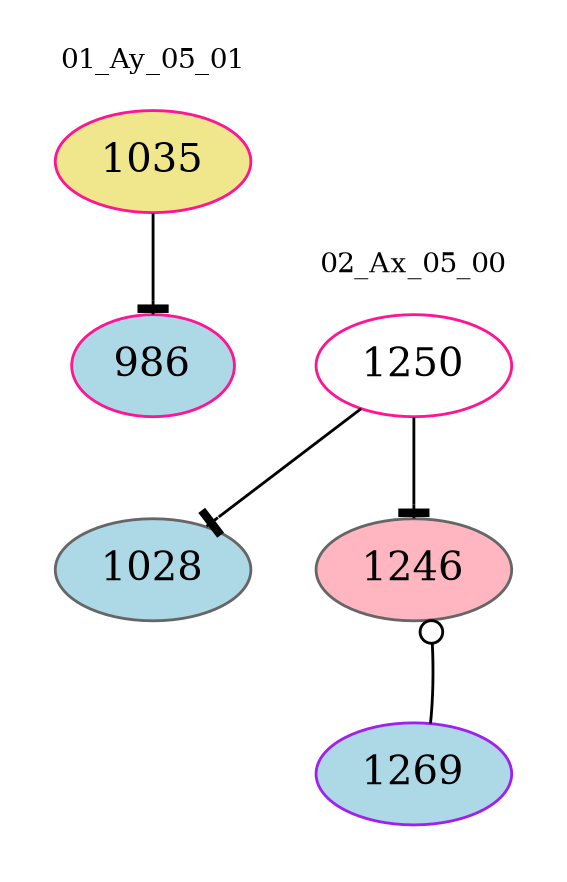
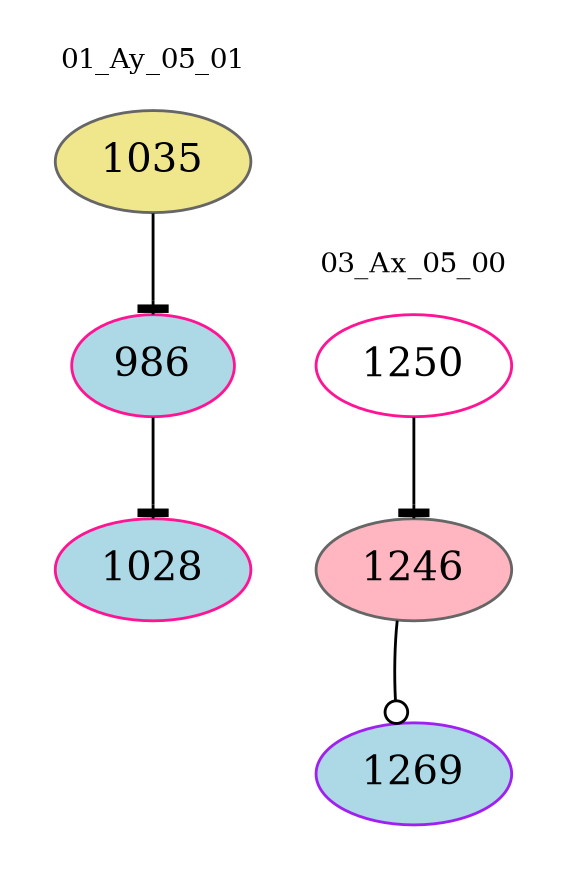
(153, 162) -> (153, 162)
(414, 265) -> (414, 265)
(315, 444) -> (153, 461)
(153, 570) -> (153, 570)
(433, 684) -> (395, 660)
